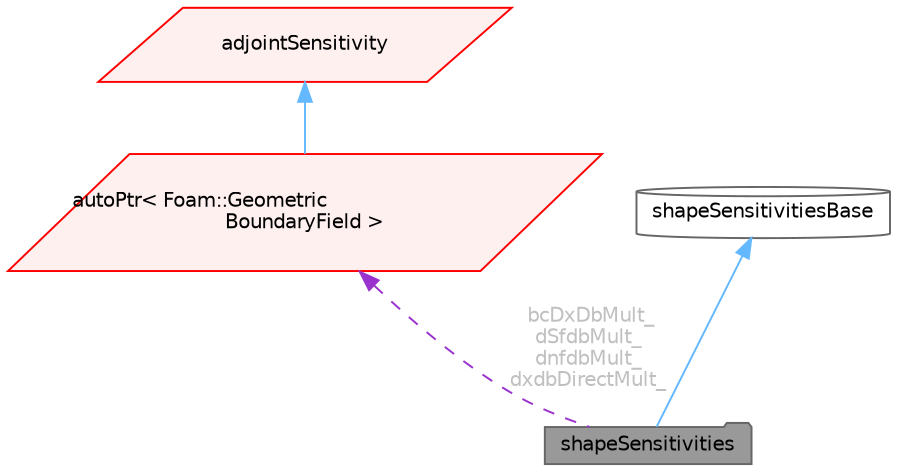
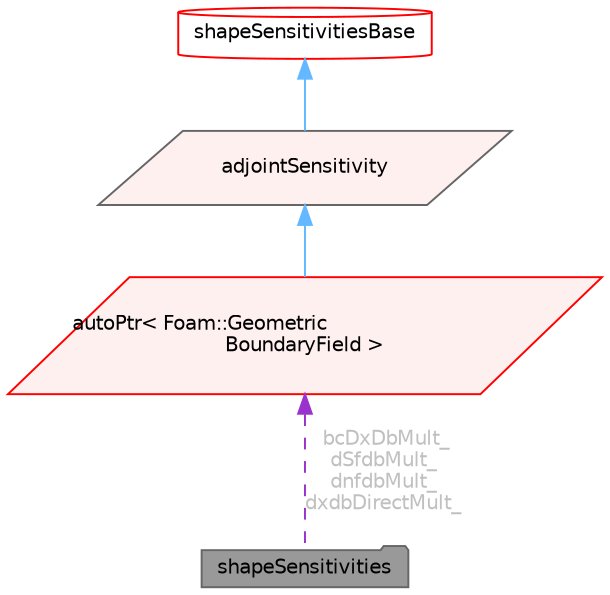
(305, 45) -> (305, 168)
(763, 213) -> (305, 33)
(700, 341) -> (305, 105)
